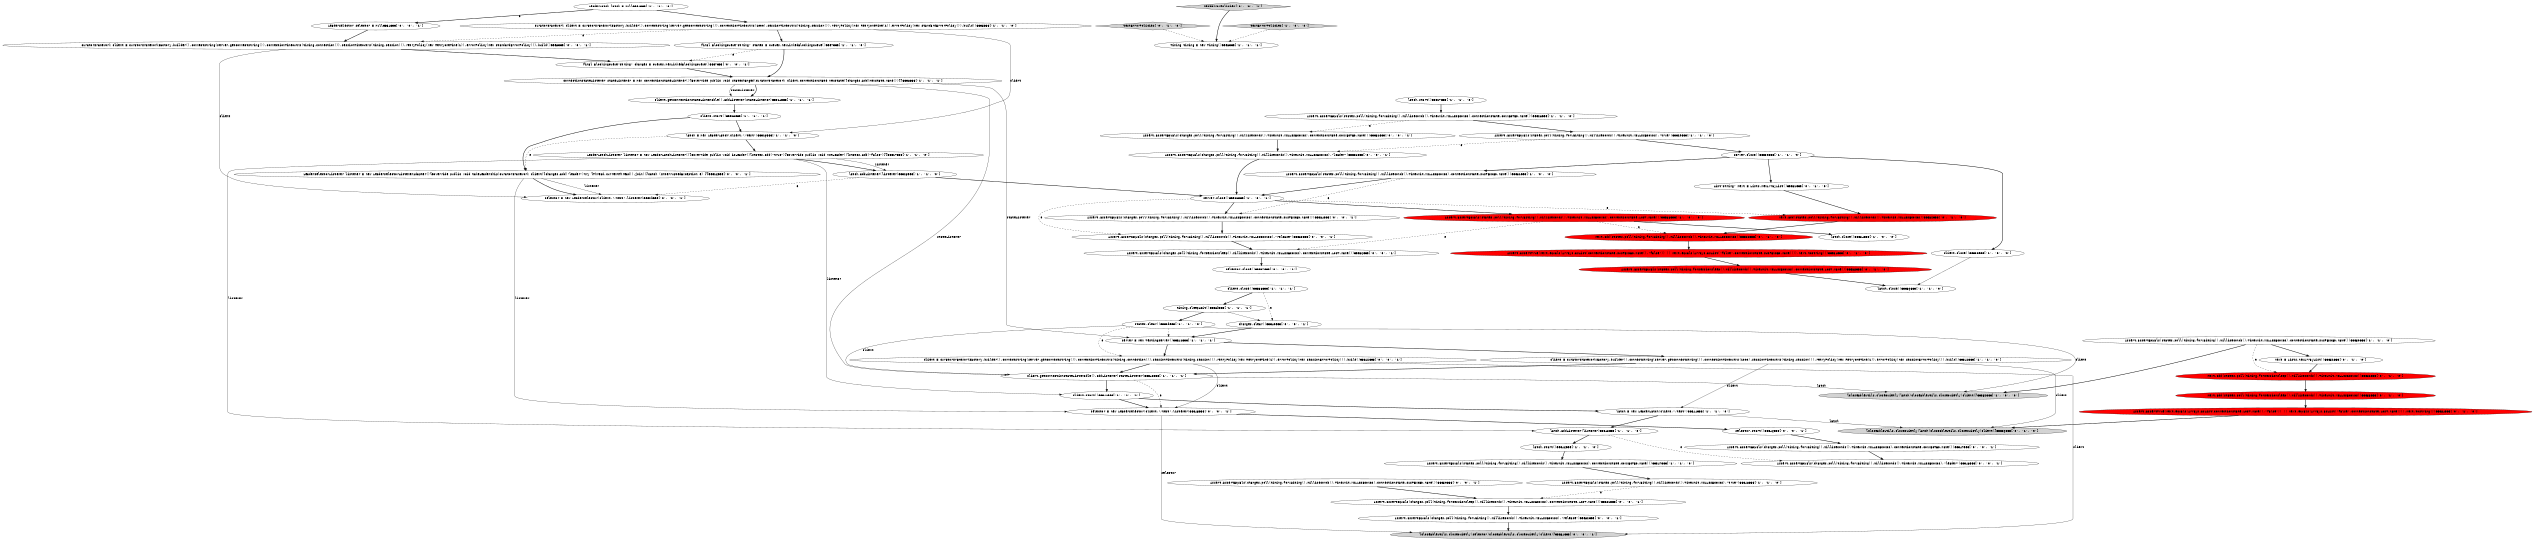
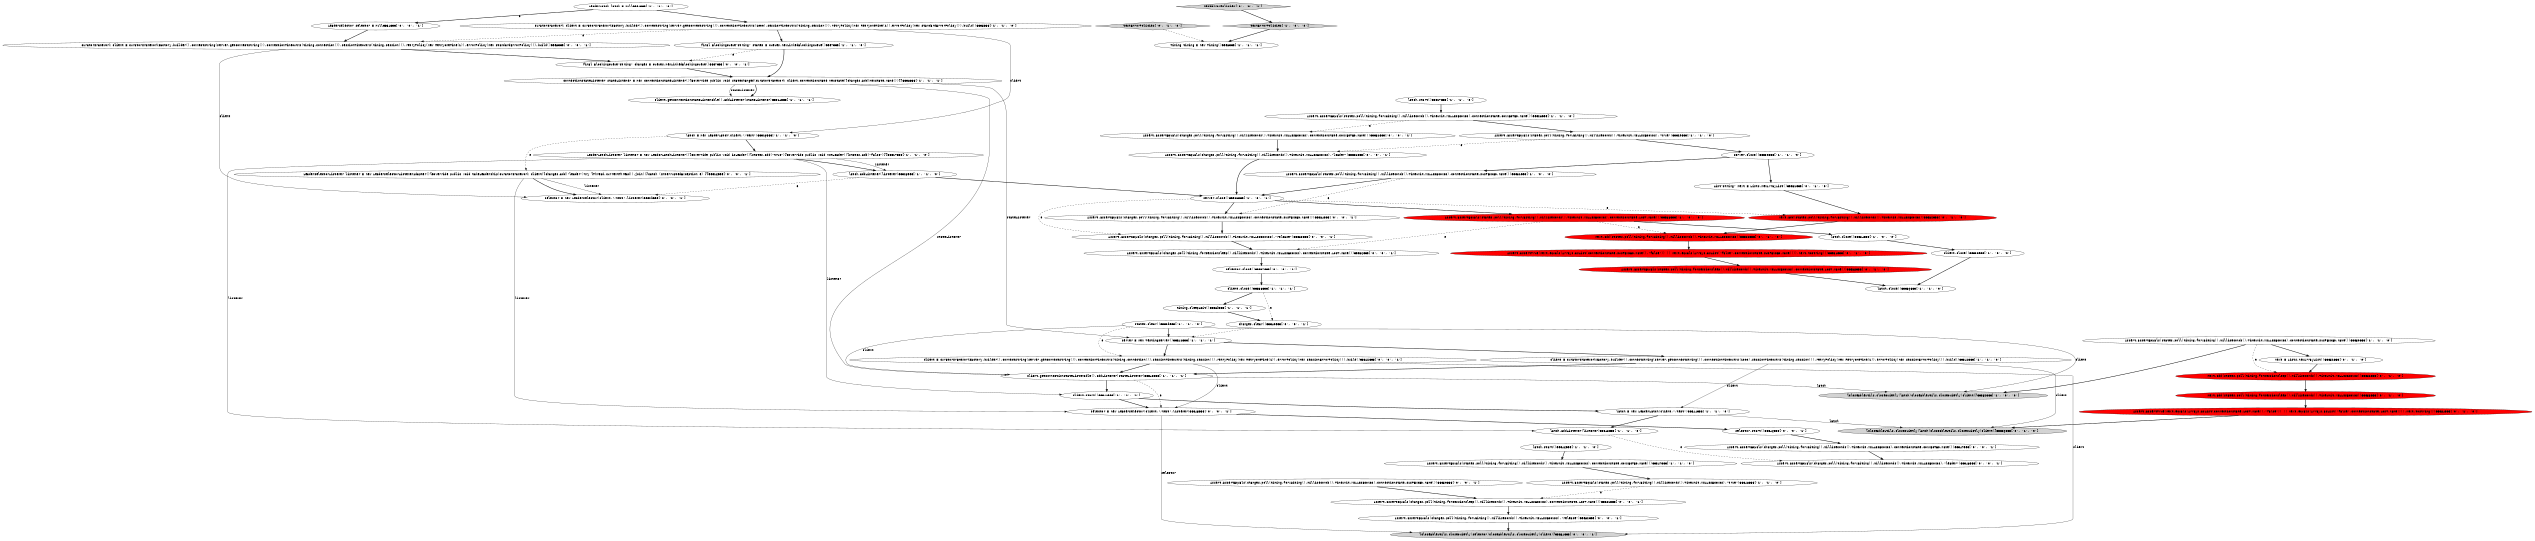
(1220, 23) -> (1256, 16)
(1250, 35) -> (1250, 35)
(734, 116) -> none
(1946, 164) -> (1920, 245)
(1945, 271) -> (1945, 271)
none -> (1261, 278)
(1192, 316) -> none
(1243, 316) -> (1243, 316)
(1169, 331) -> (1169, 331)
(1223, 332) -> (1223, 332)
(1582, 439) -> none
